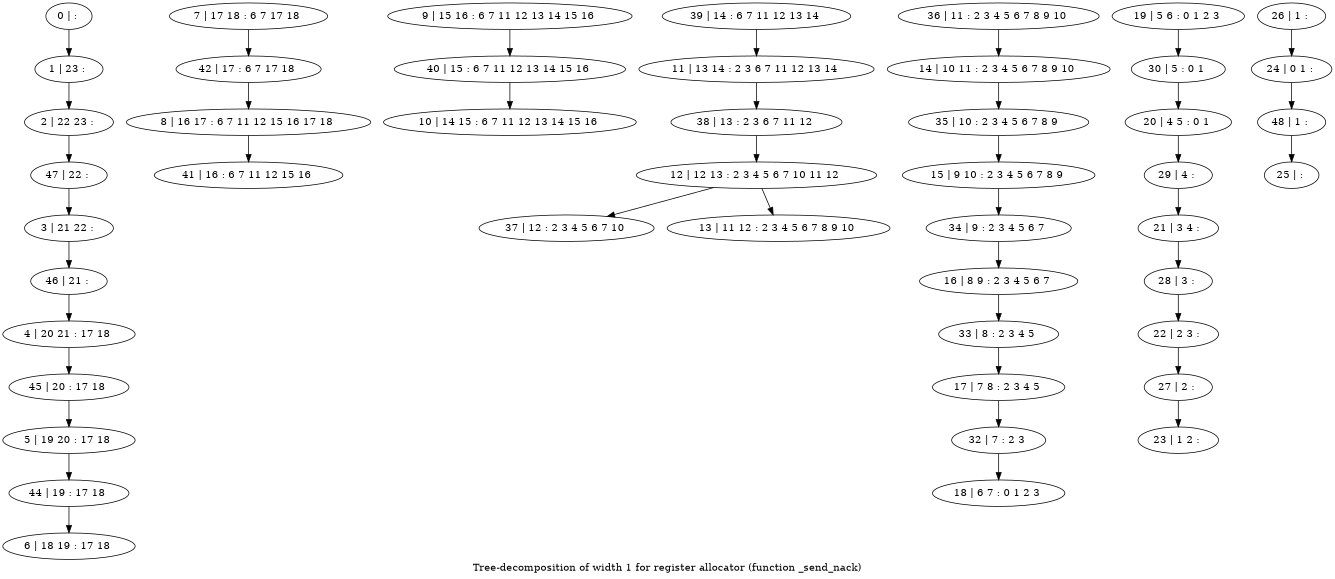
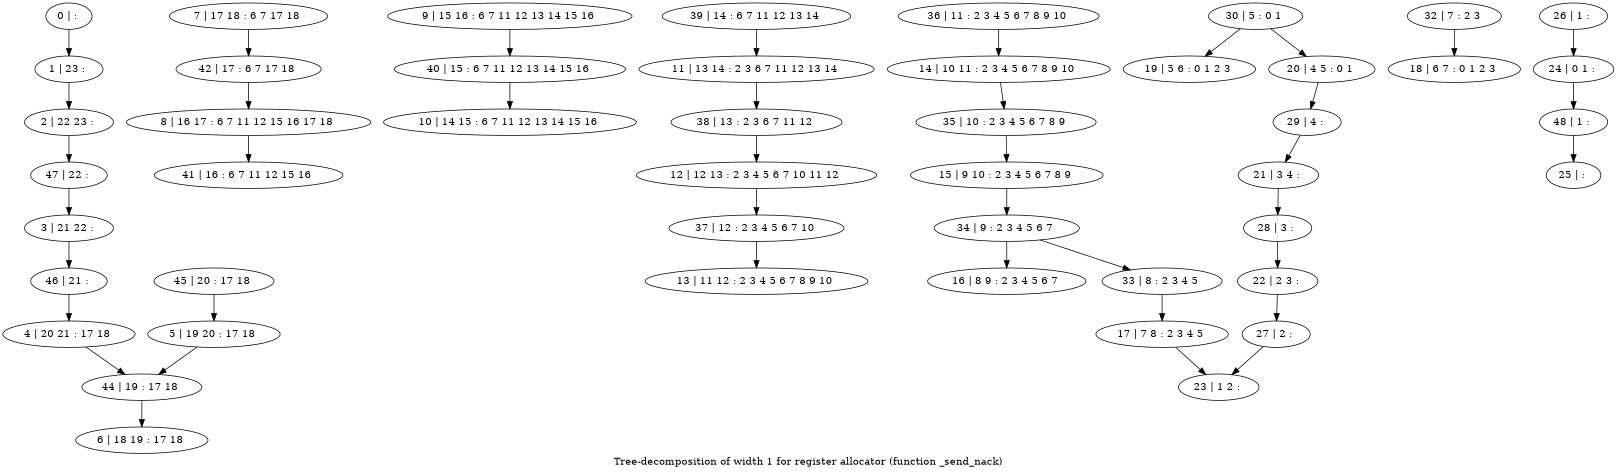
(1178, 39) -> (1226, 40)
(766, 198) -> (757, 251)
(999, 304) -> (1082, 254)
(69, 357) -> (102, 359)
(999, 410) -> (1188, 358)
